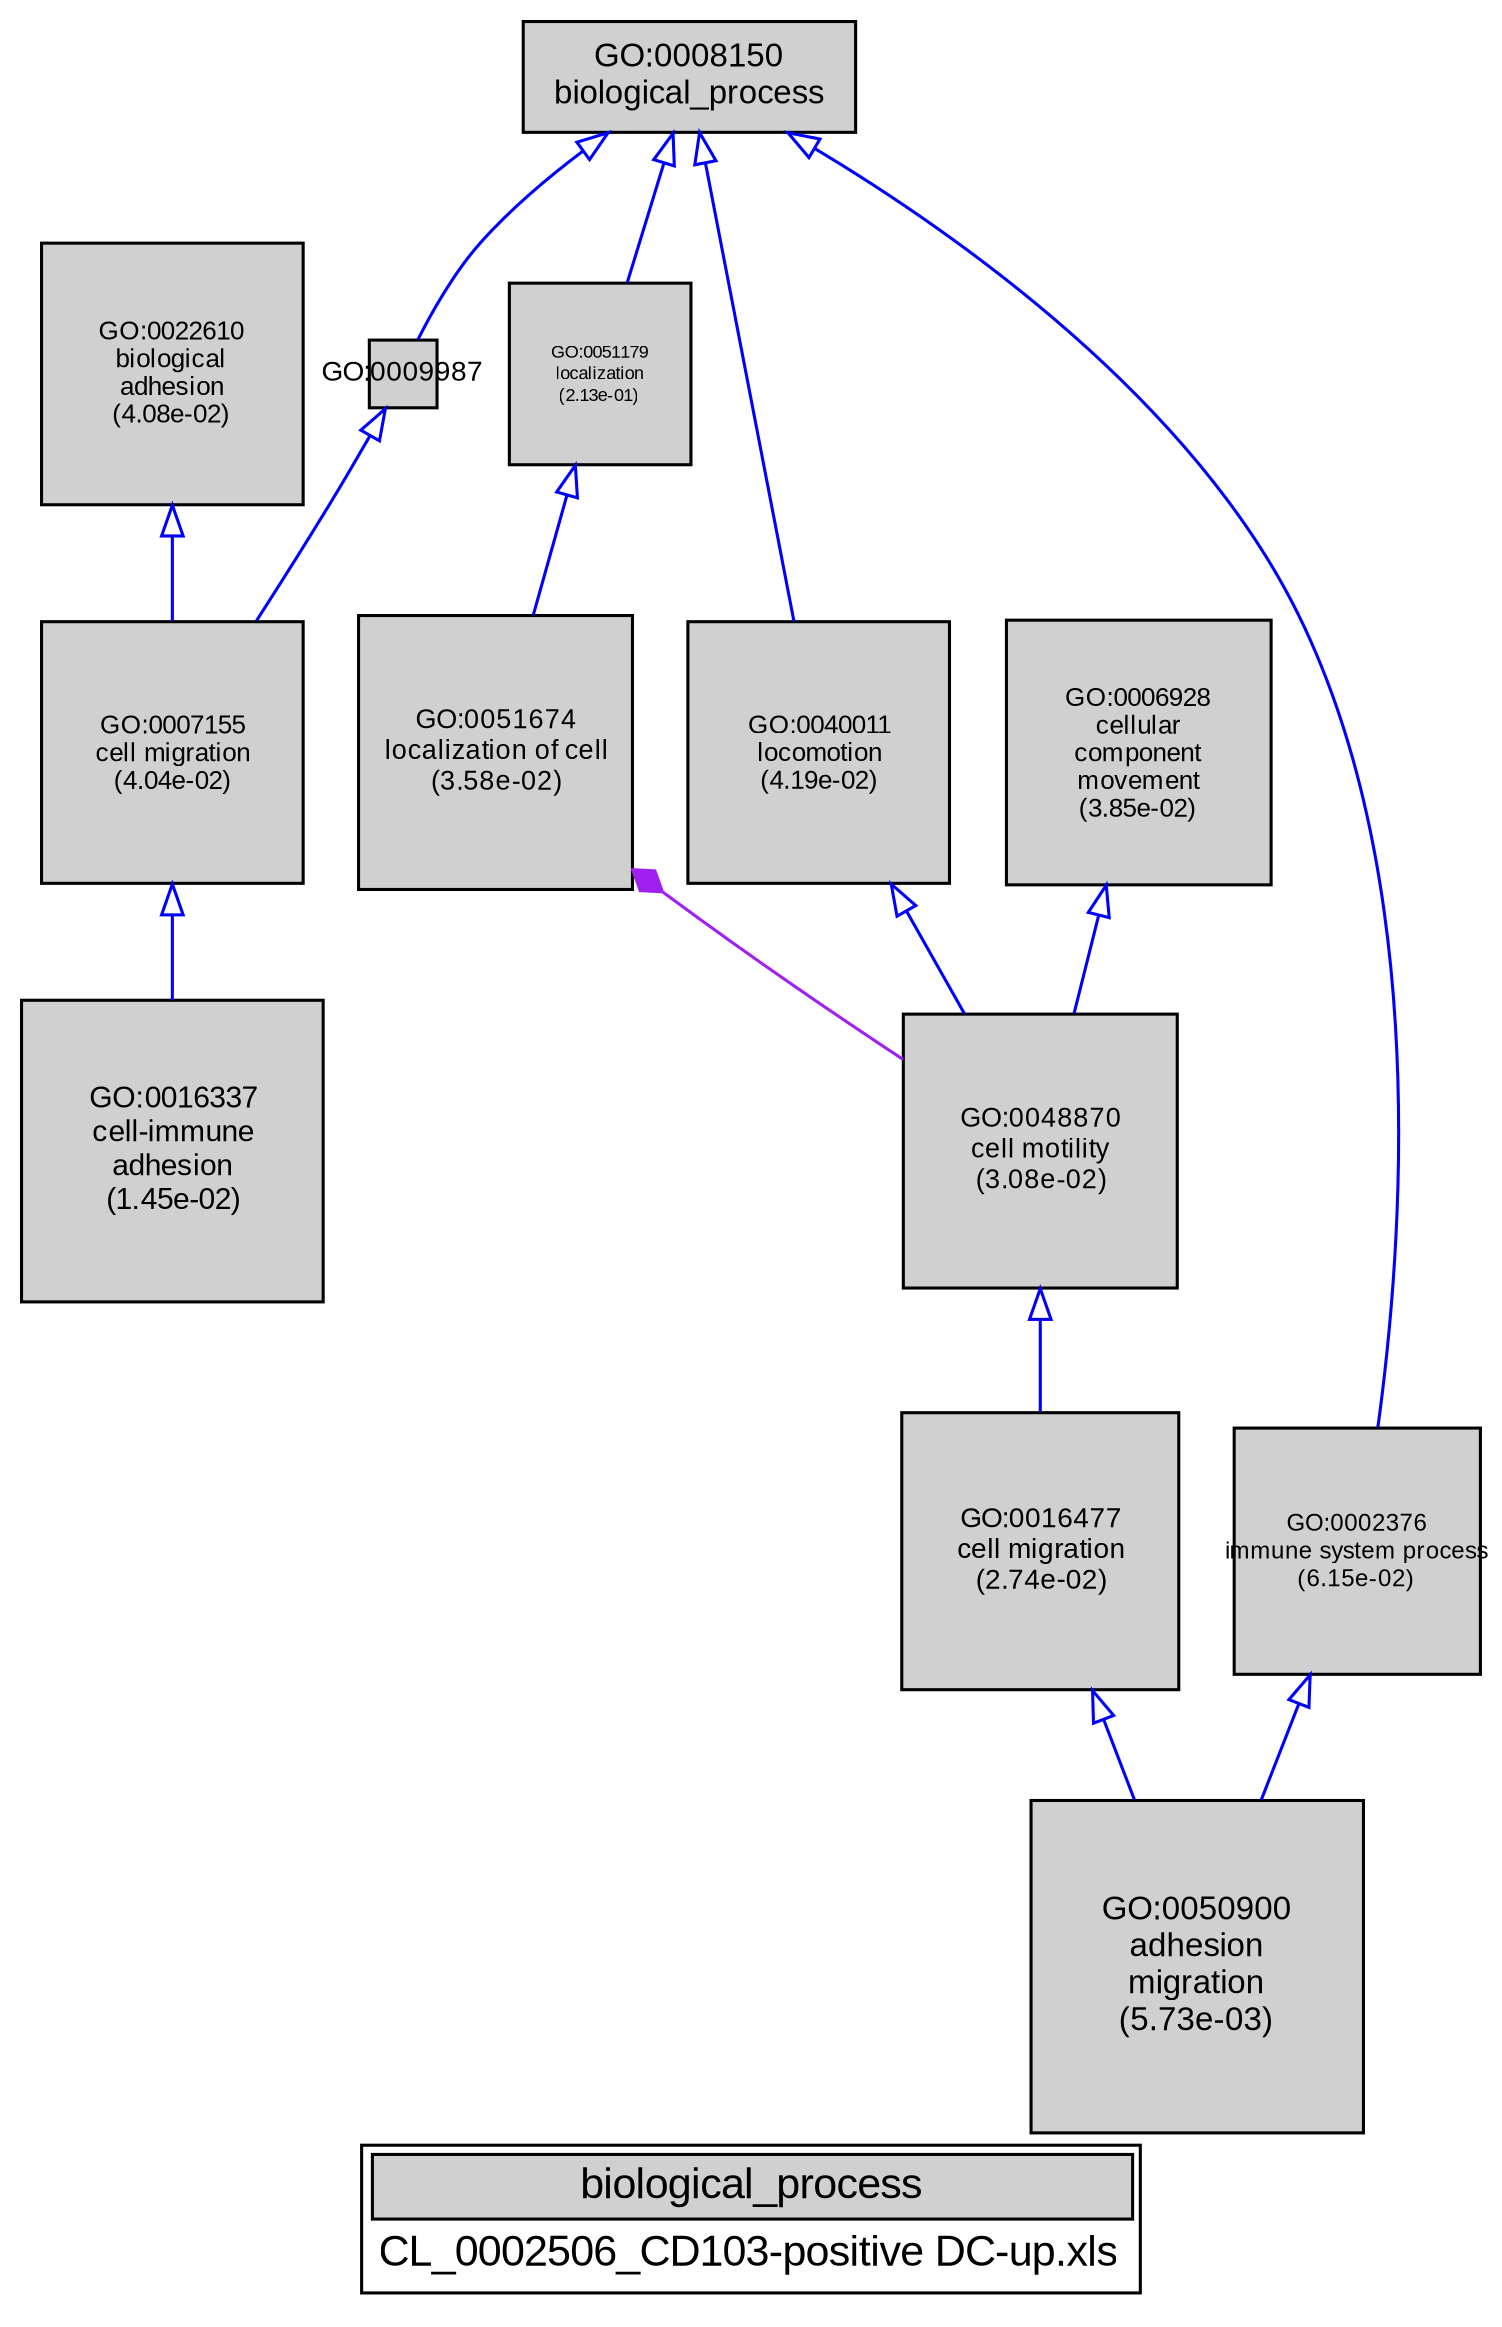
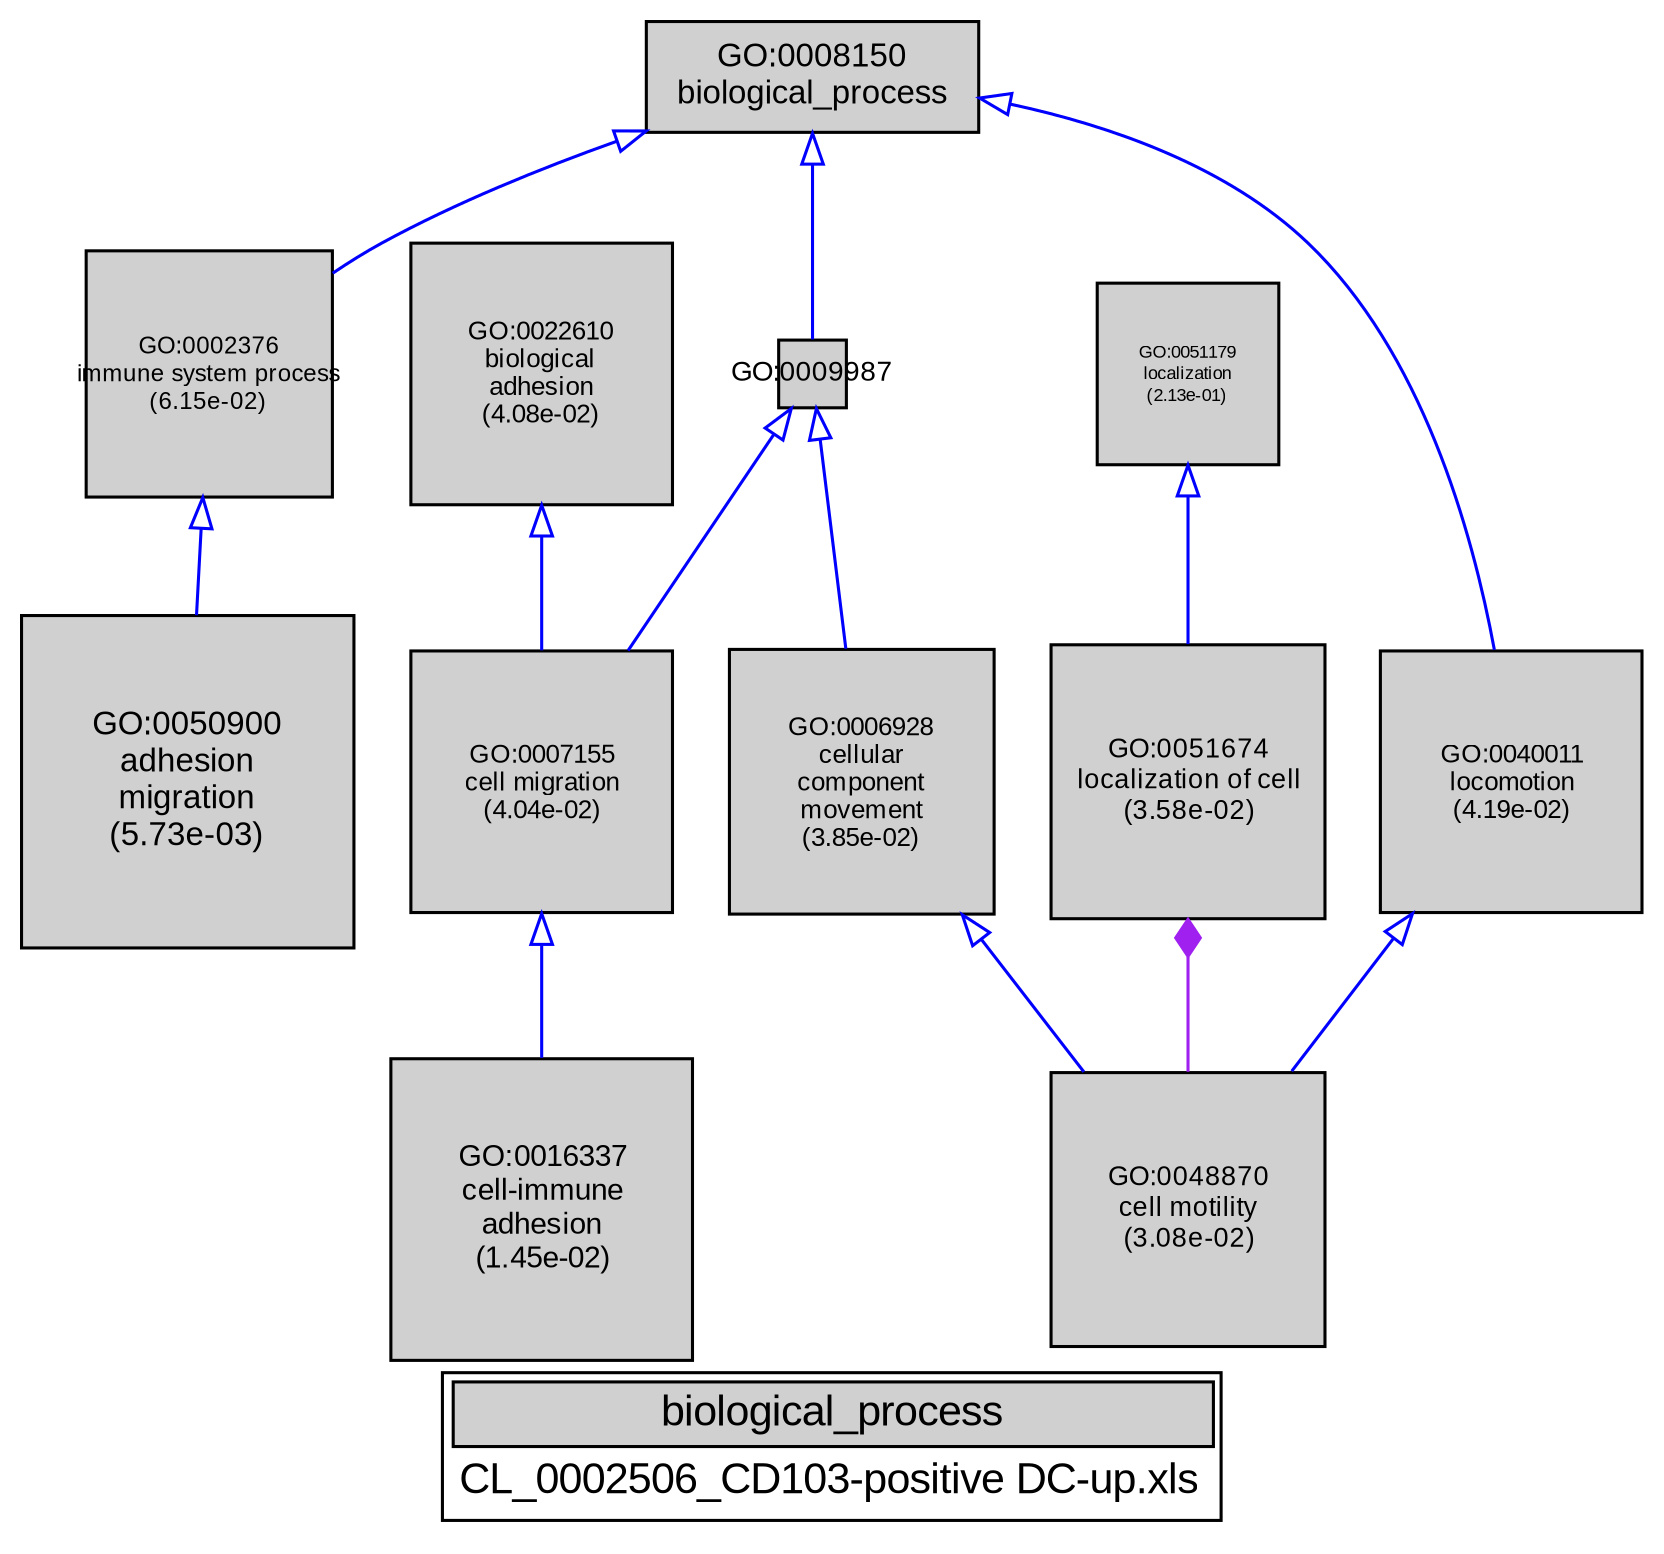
(646, 223) -> none
none -> (833, 544)
(1040, 1551) -> none
